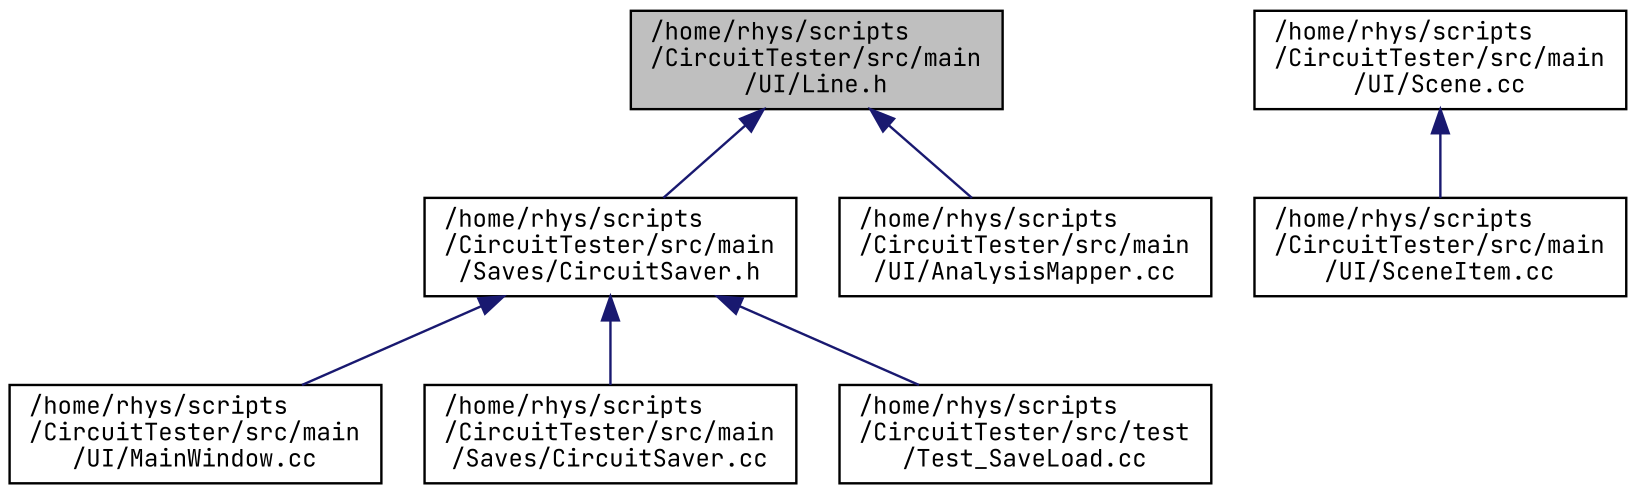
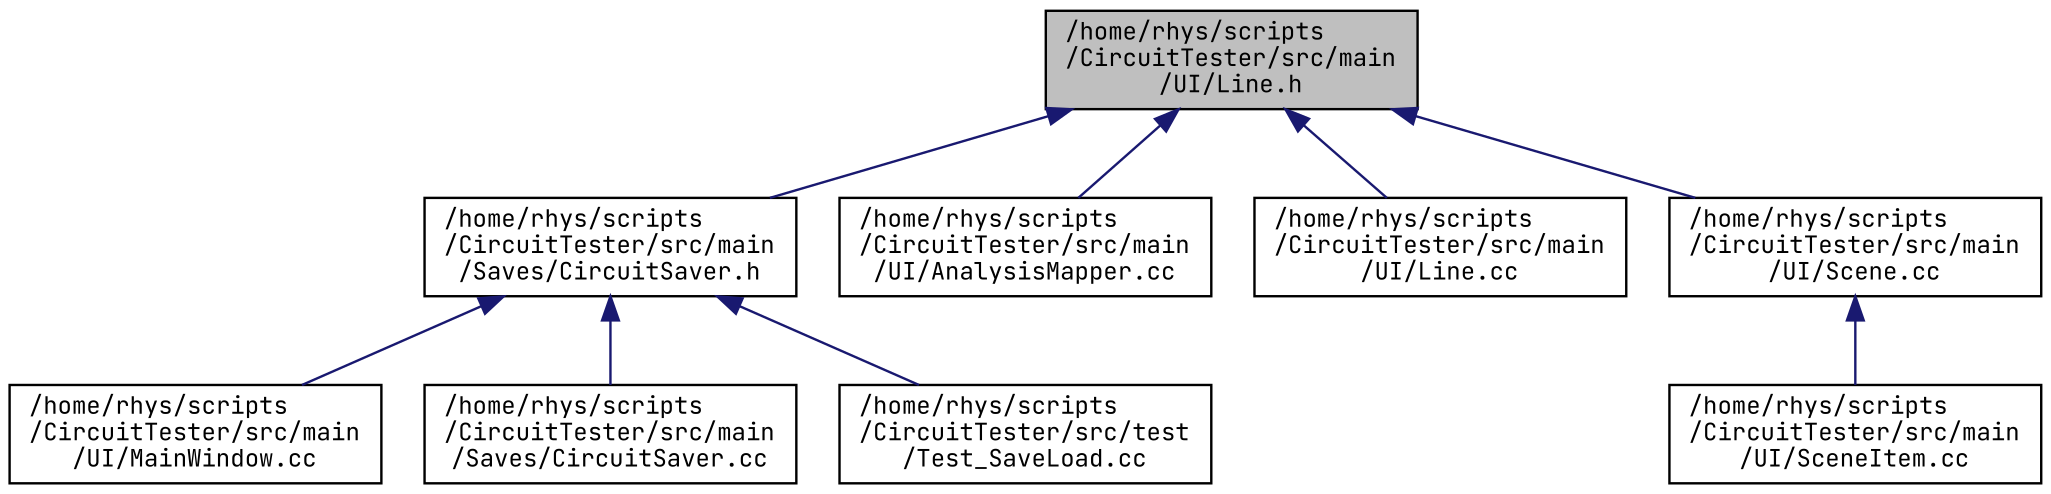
none -> (1555, 157)
none -> (1440, 247)
